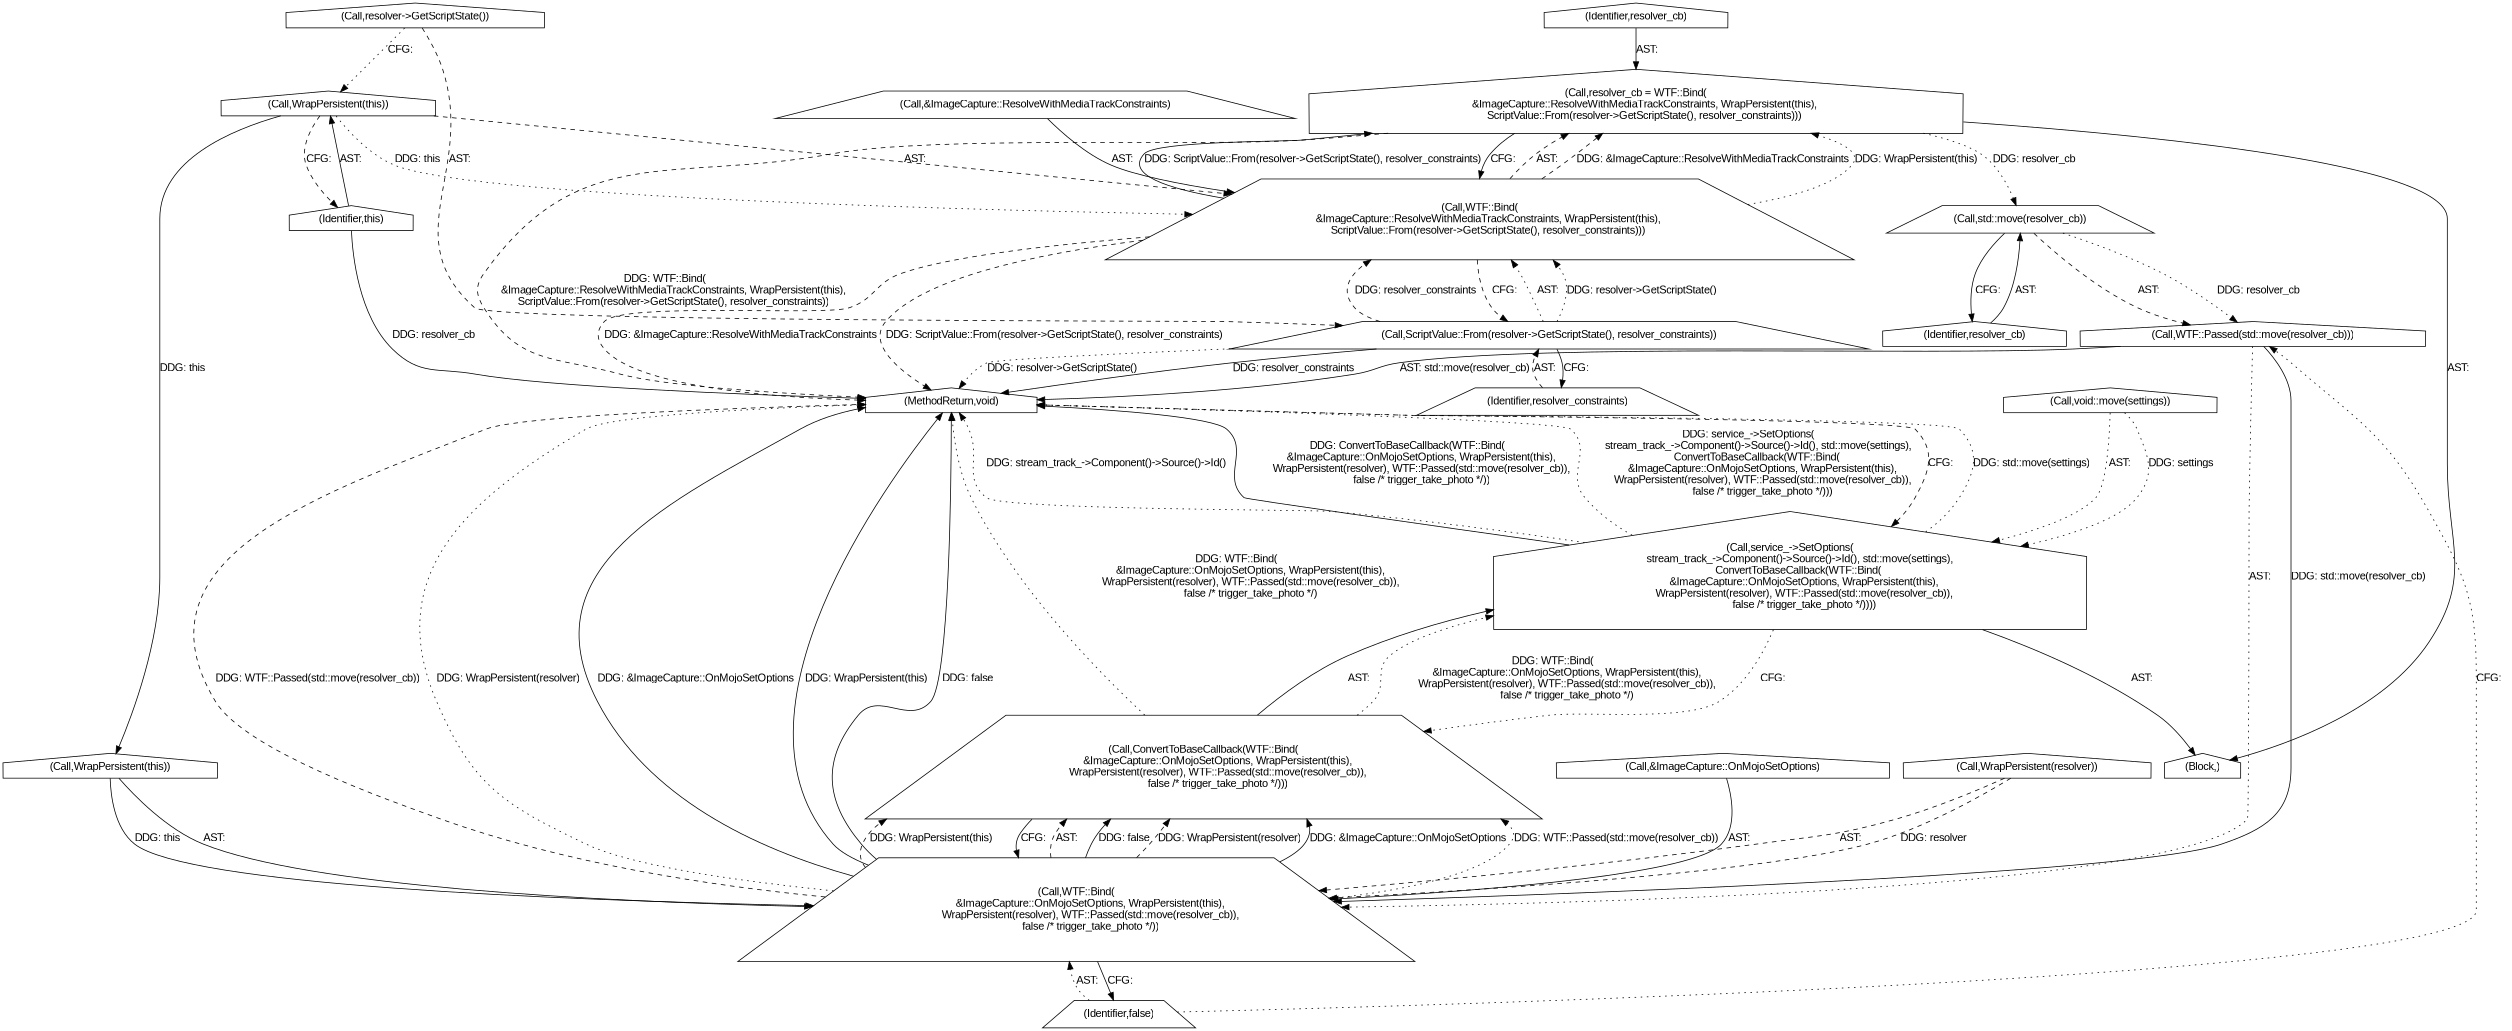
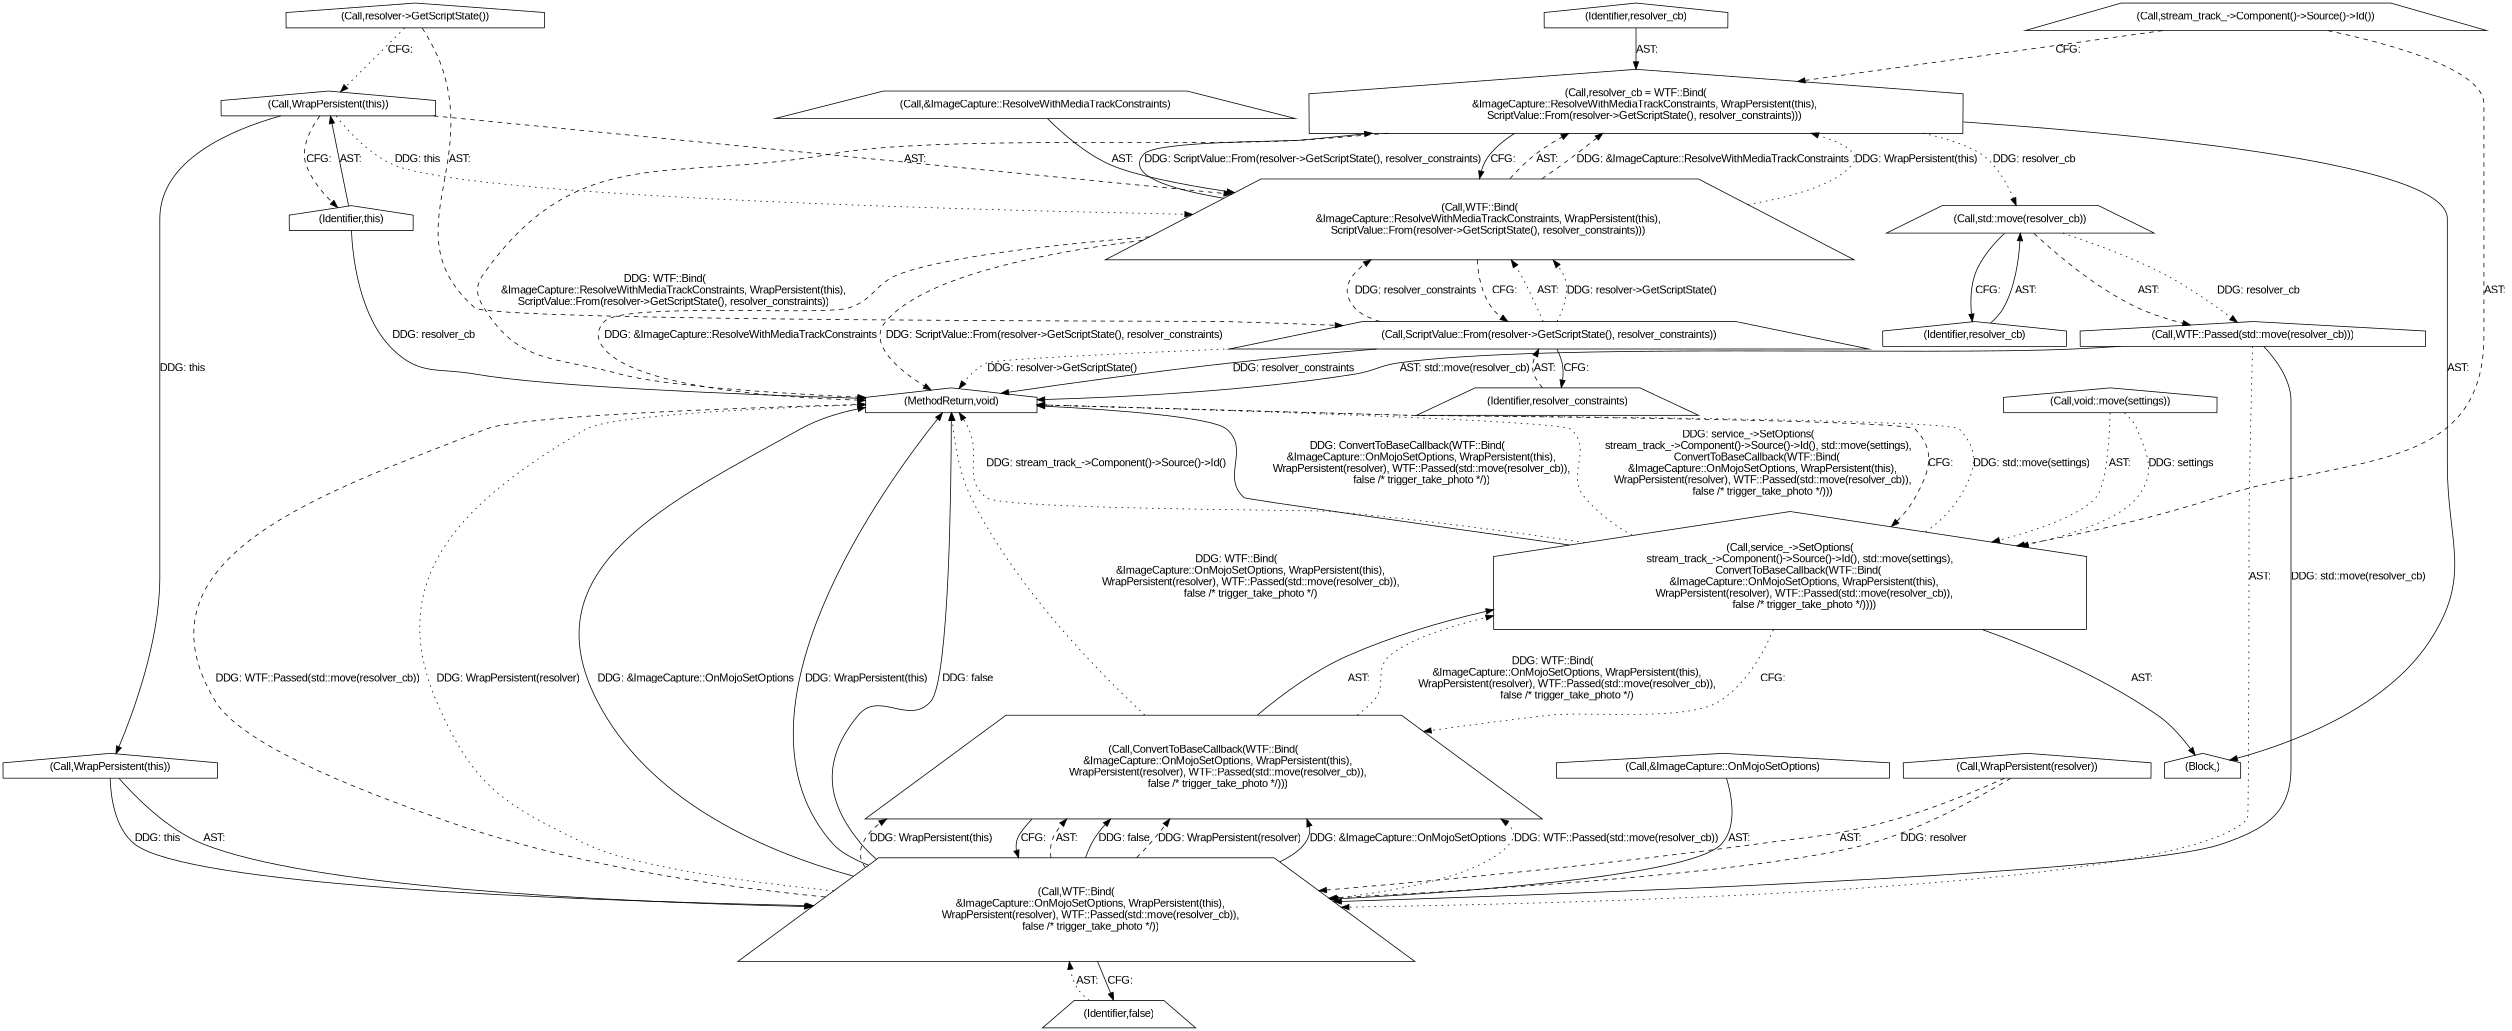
none -> (2256, 17)
(2146, 969) -> none
